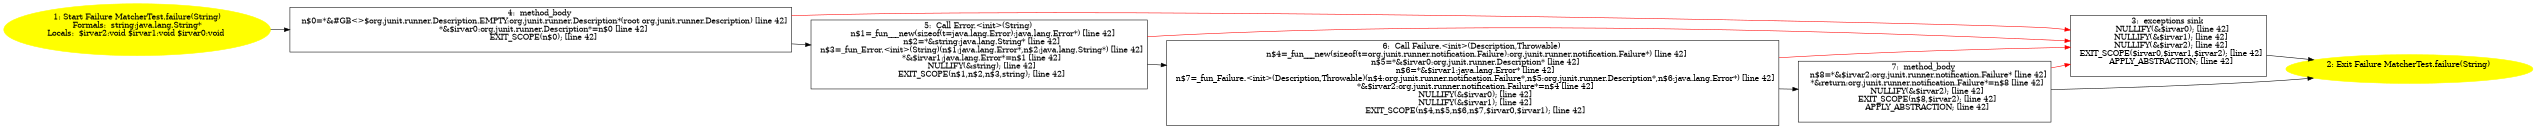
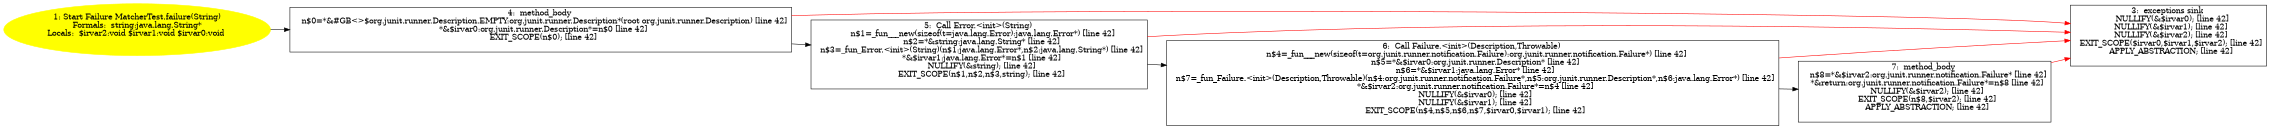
(2409, 69) -> none
